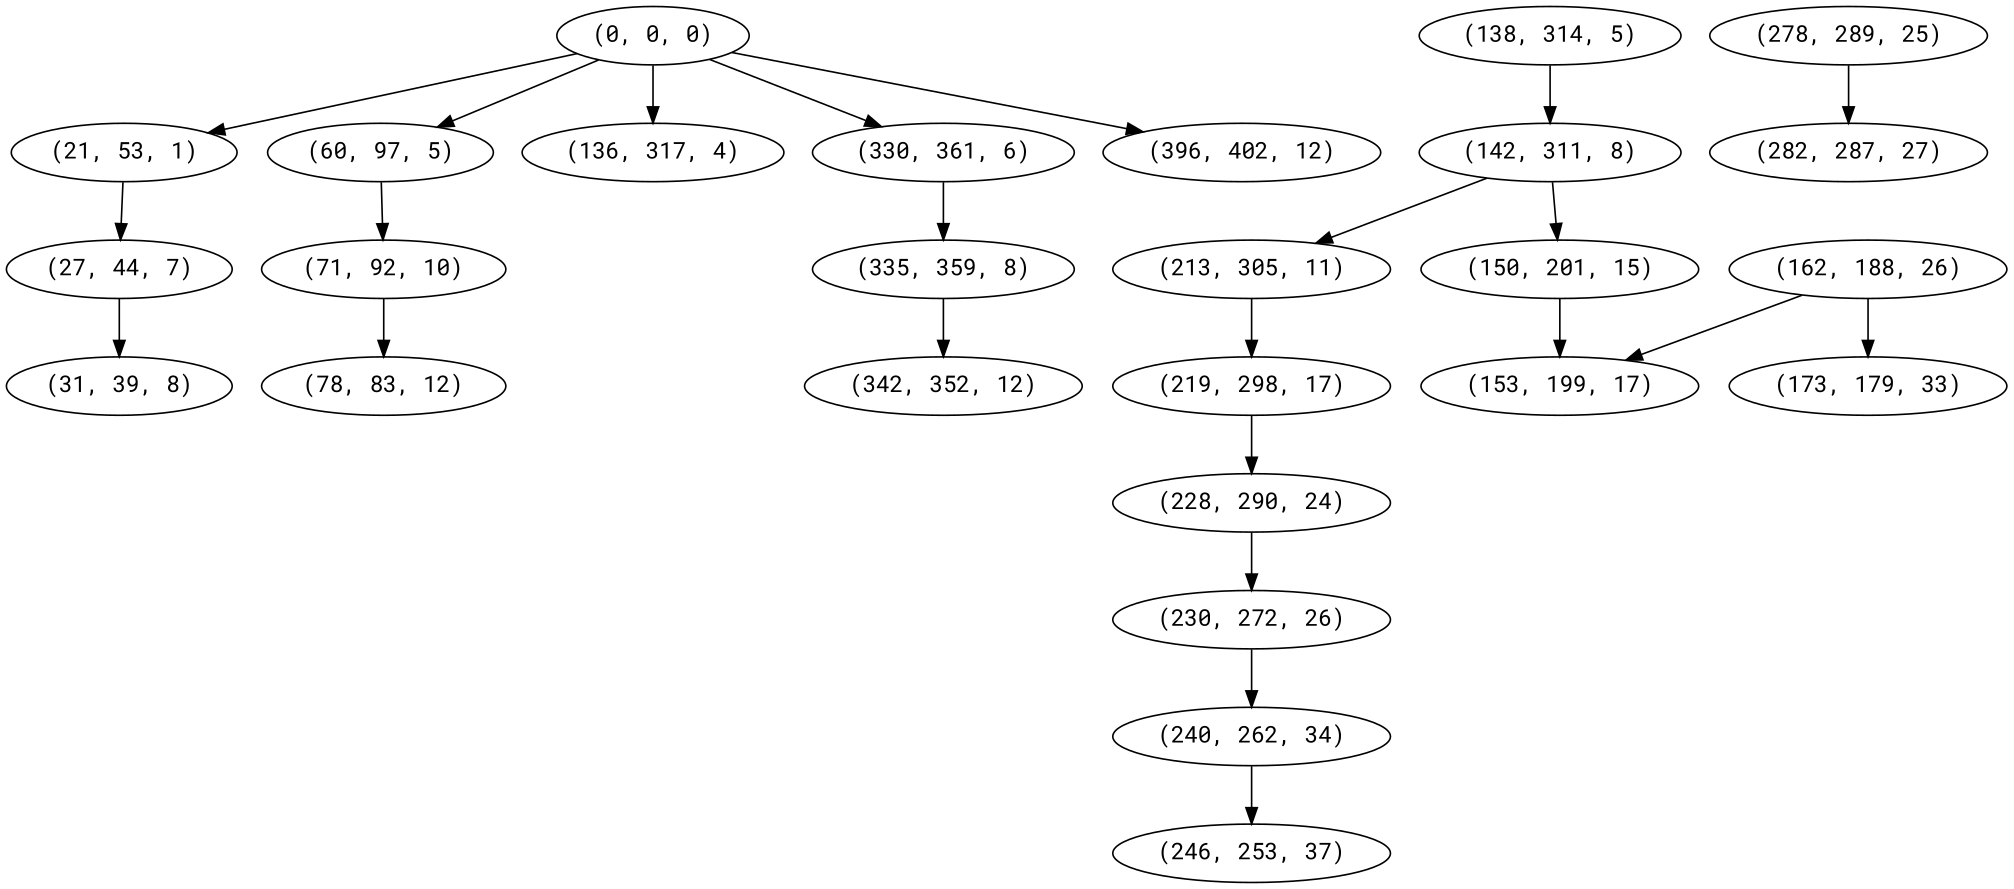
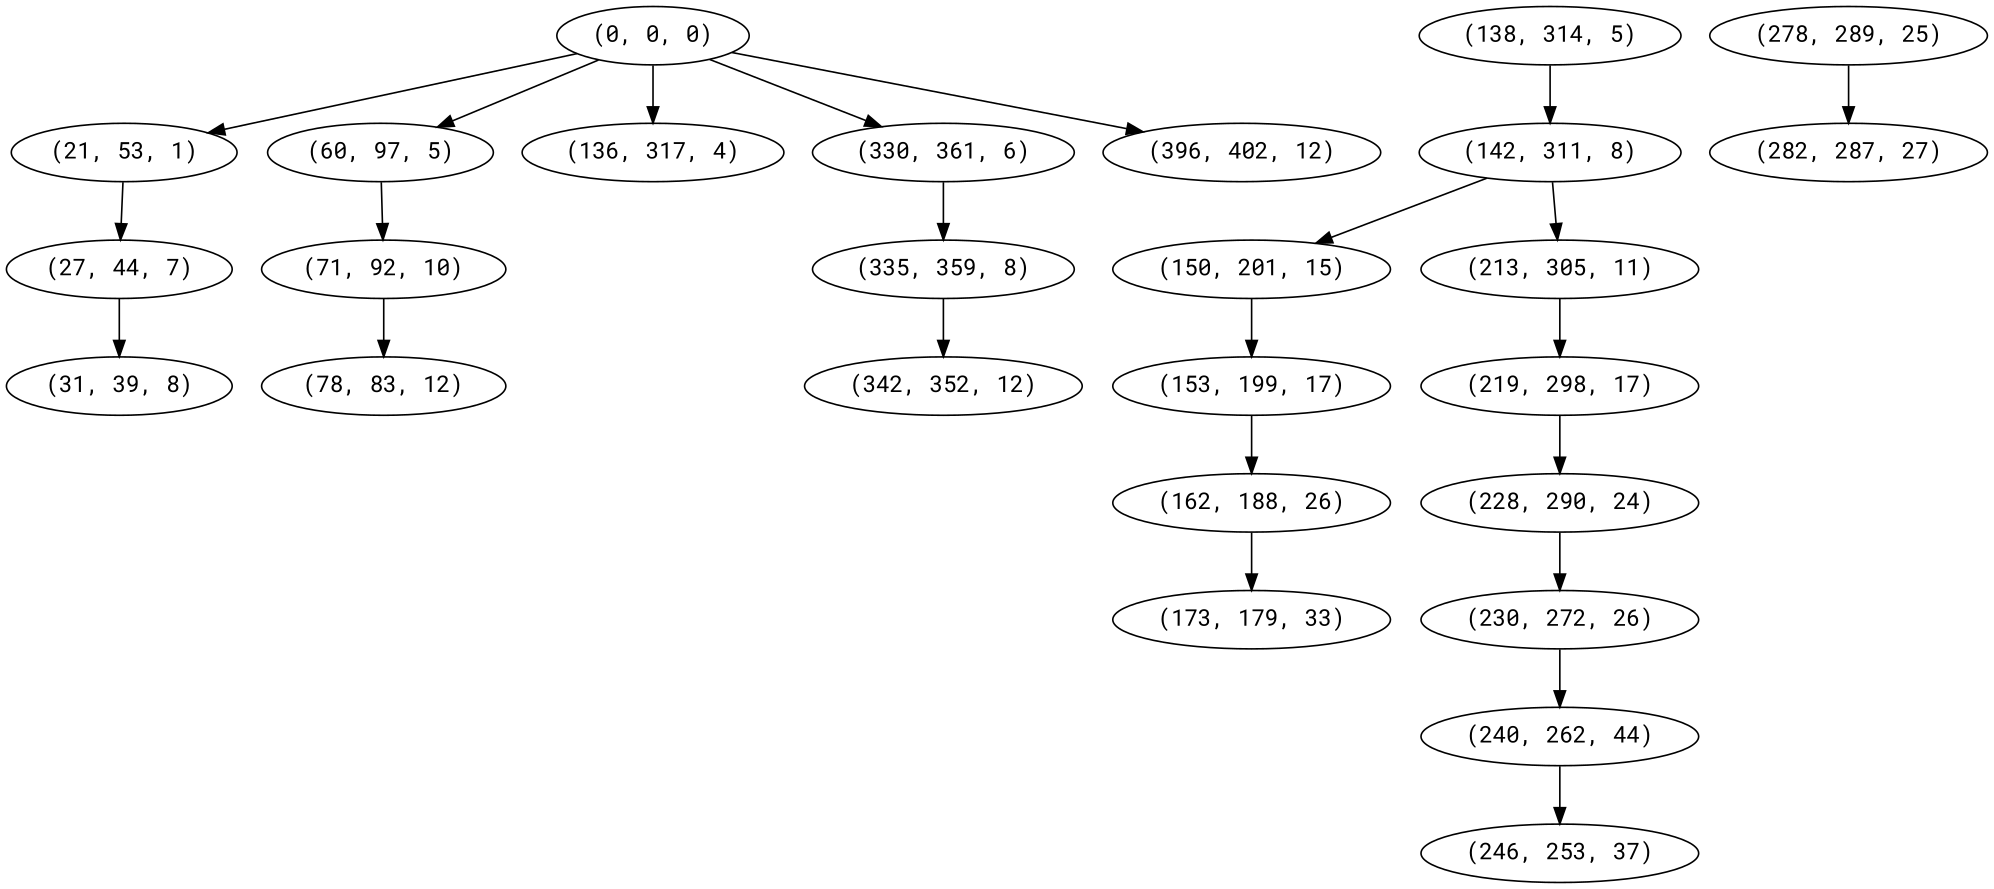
(1722, 325) -> (1252, 437)
(1252, 736) -> (1560, 736)
